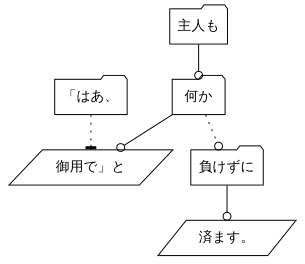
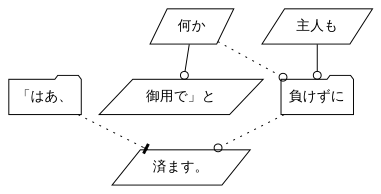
(199, 26) -> (317, 26)
(199, 58) -> (317, 58)
(199, 97) -> (192, 26)
(91, 130) -> (111, 131)
(227, 199) -> (253, 130)
